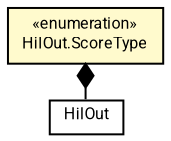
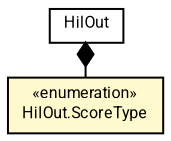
(86, 94) -> (86, 72)
